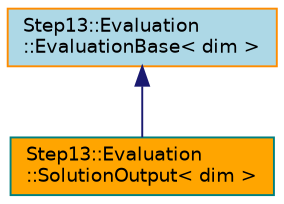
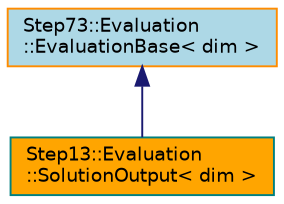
(142, 37) -> (142, 37)
